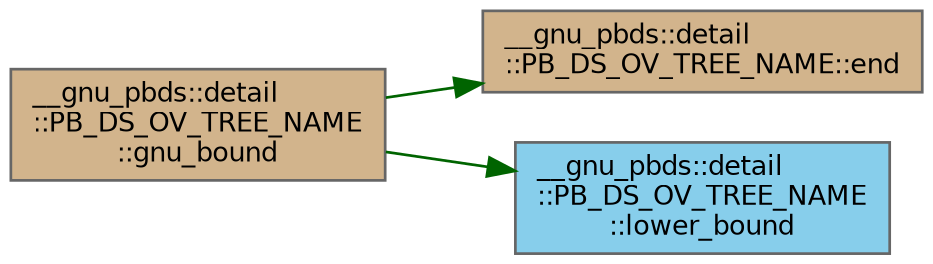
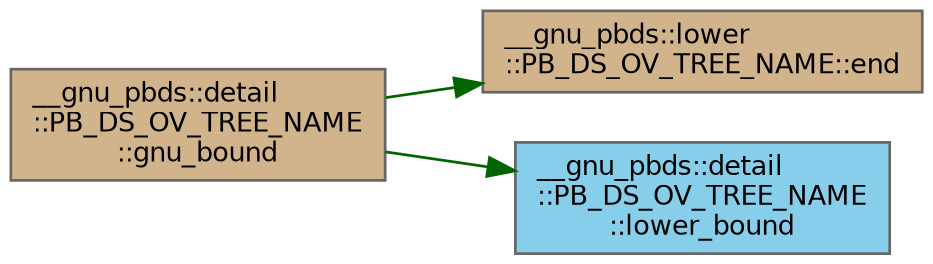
(703, 52) -> (703, 52)
